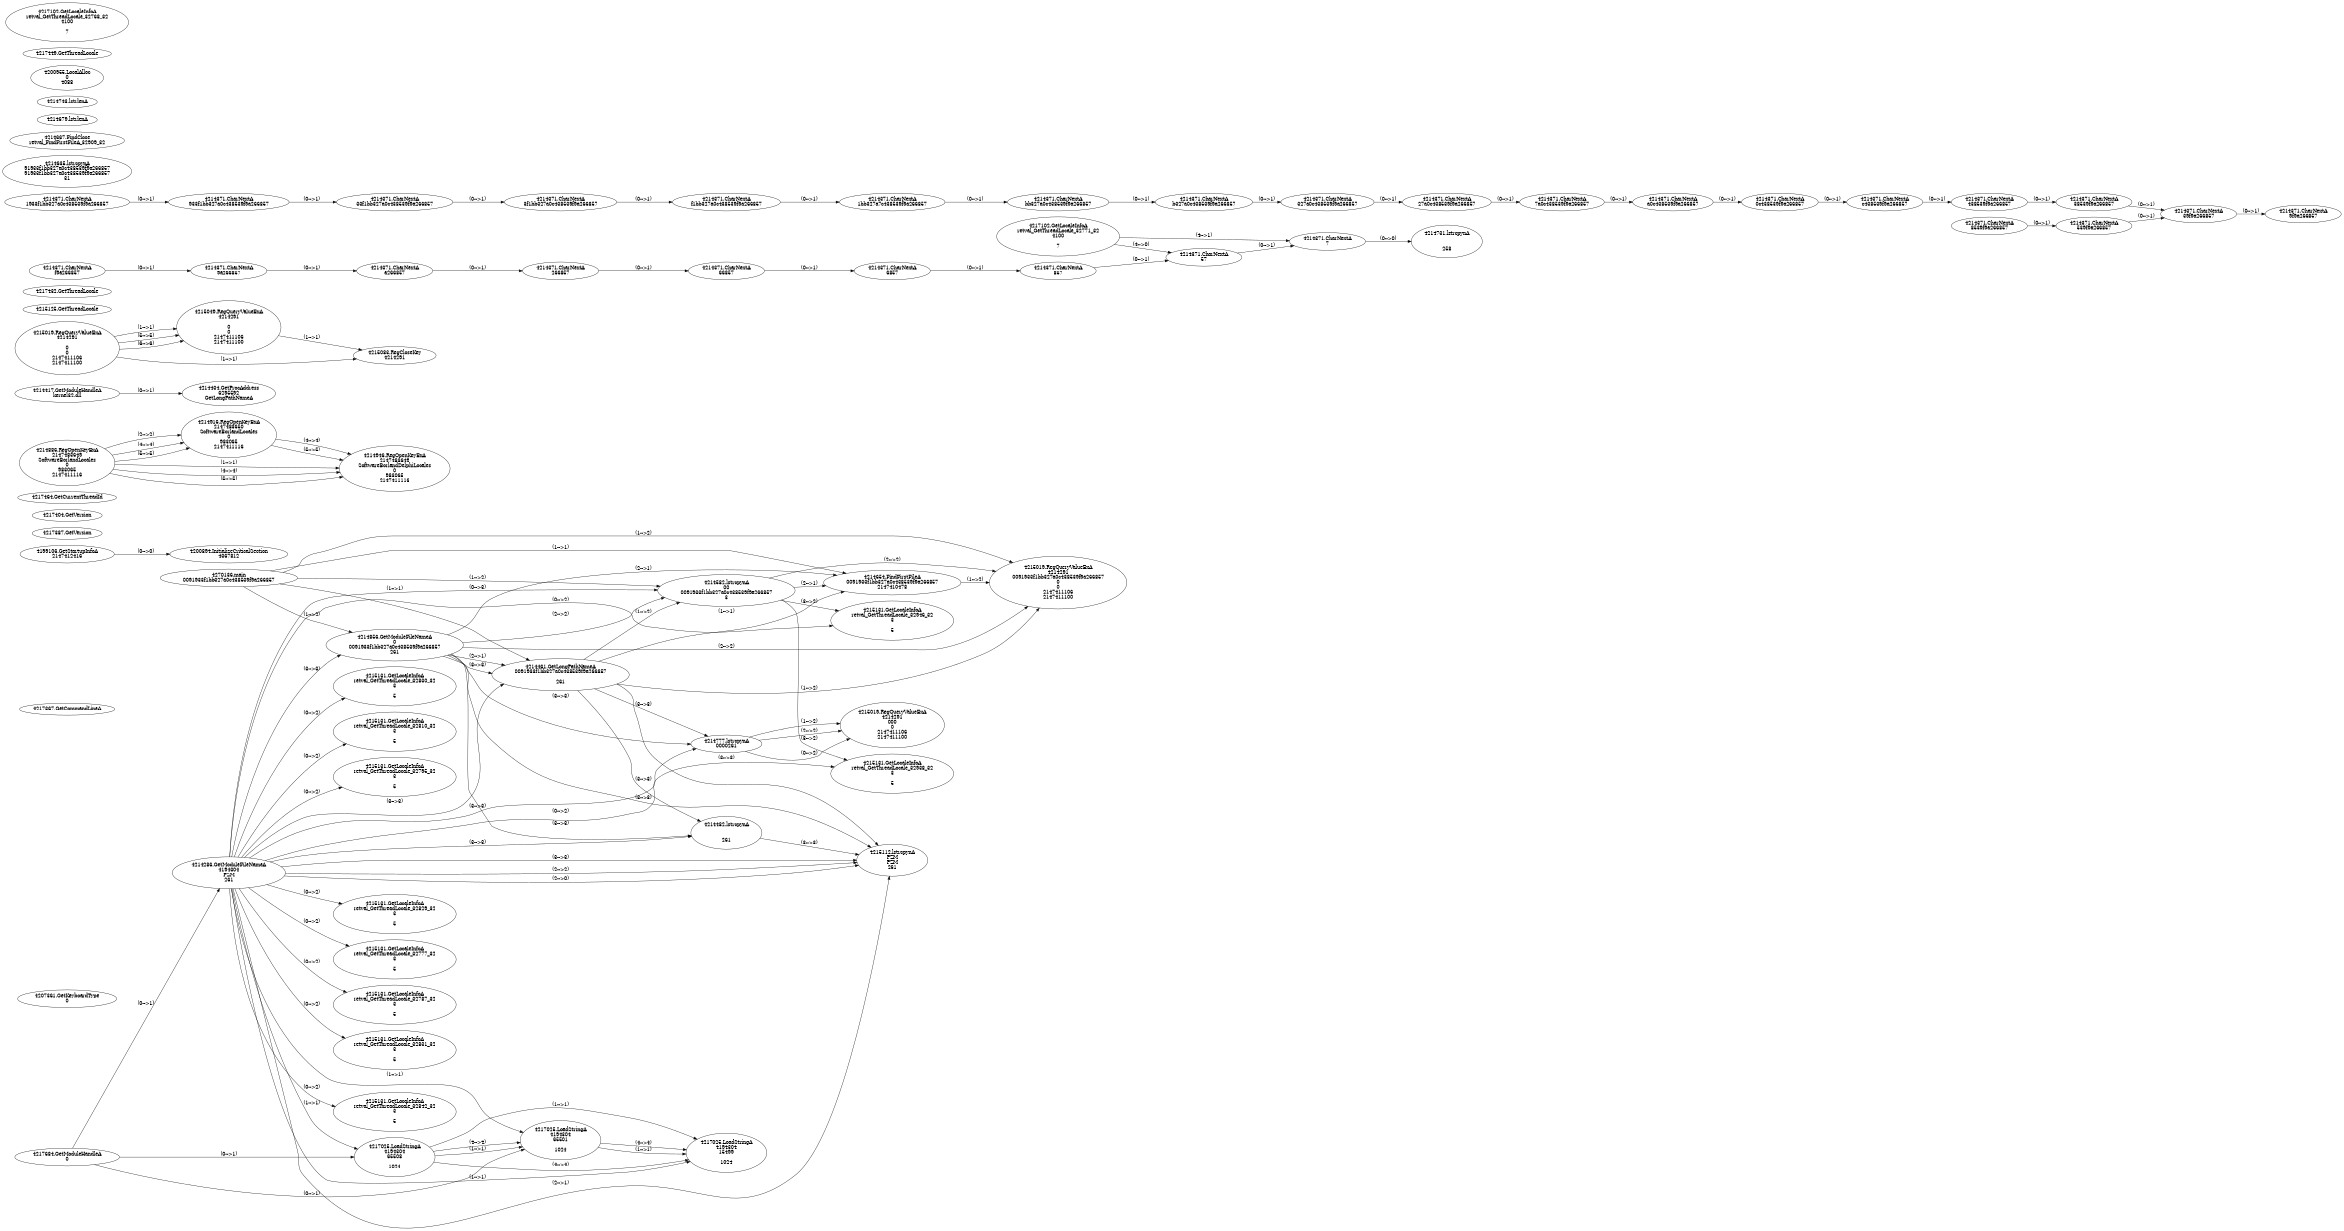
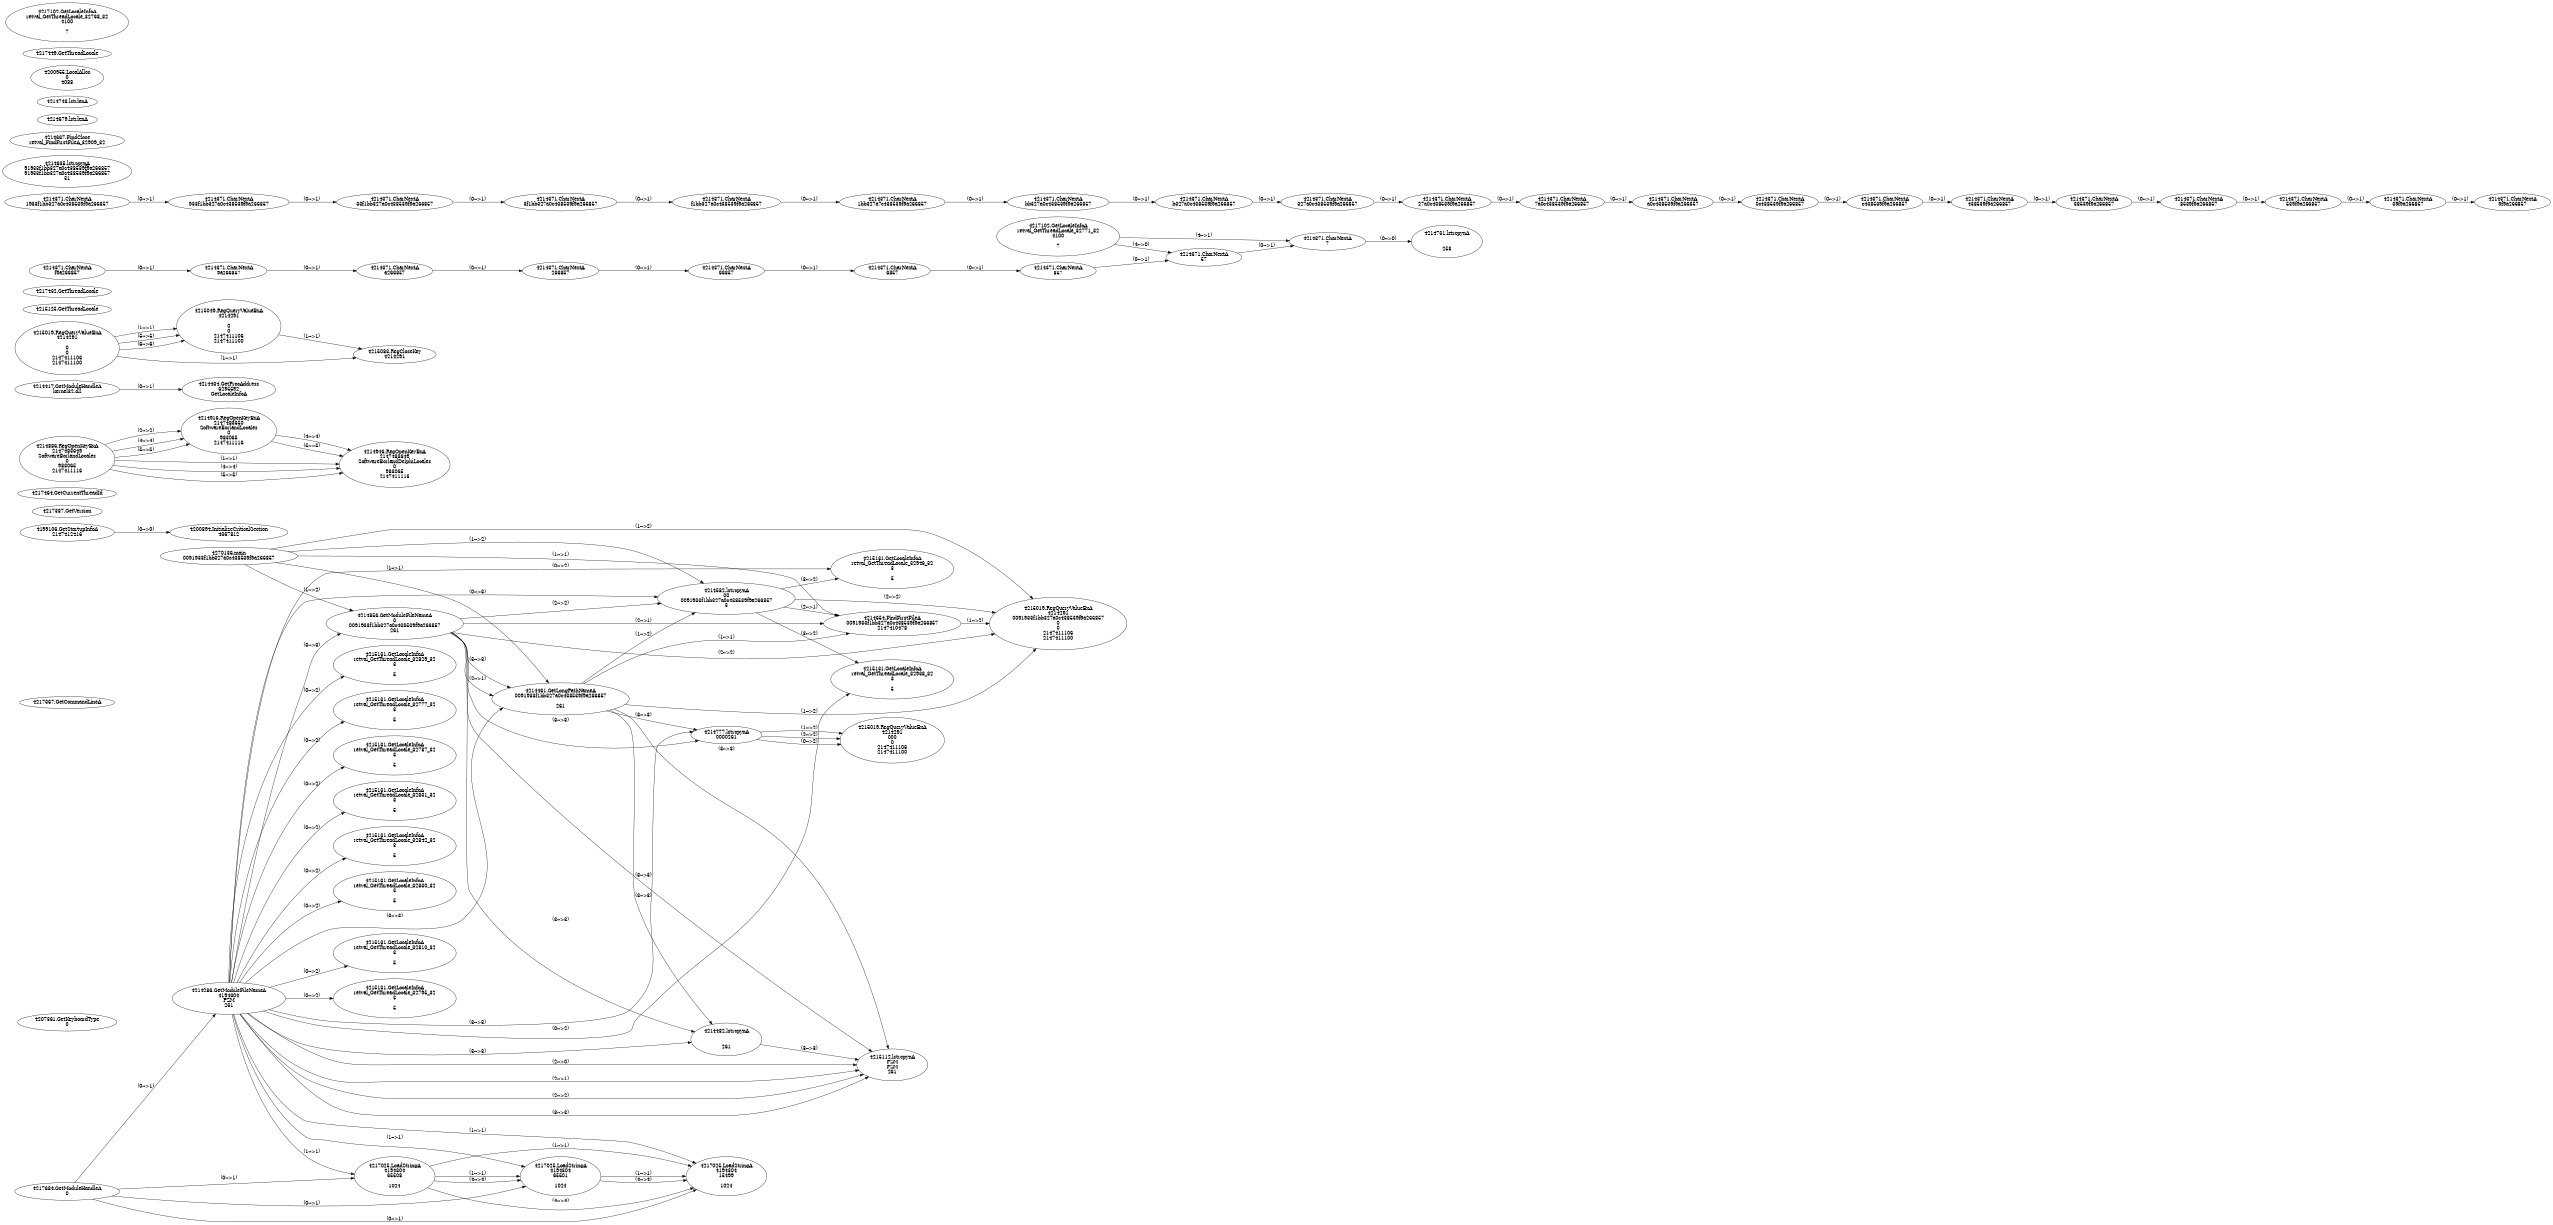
(2145, 208) -> (2145, 202)
(229, 393) -> (229, 390)
(67, 515) -> none
none -> (394, 1222)
